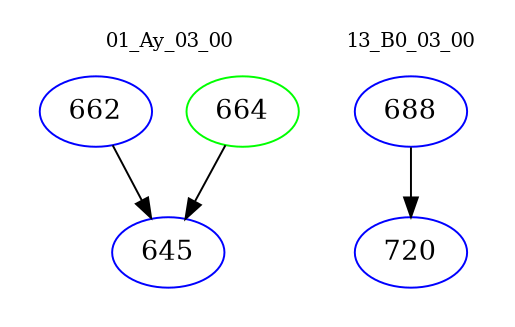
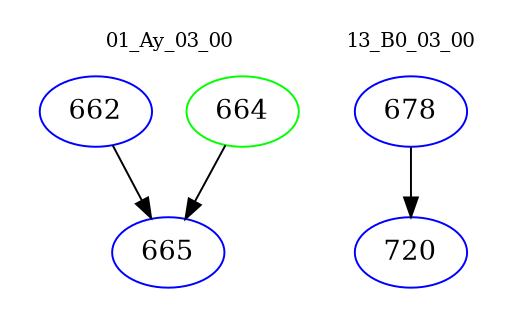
(411, 112) -> (411, 112)
(168, 252) -> (168, 252)
